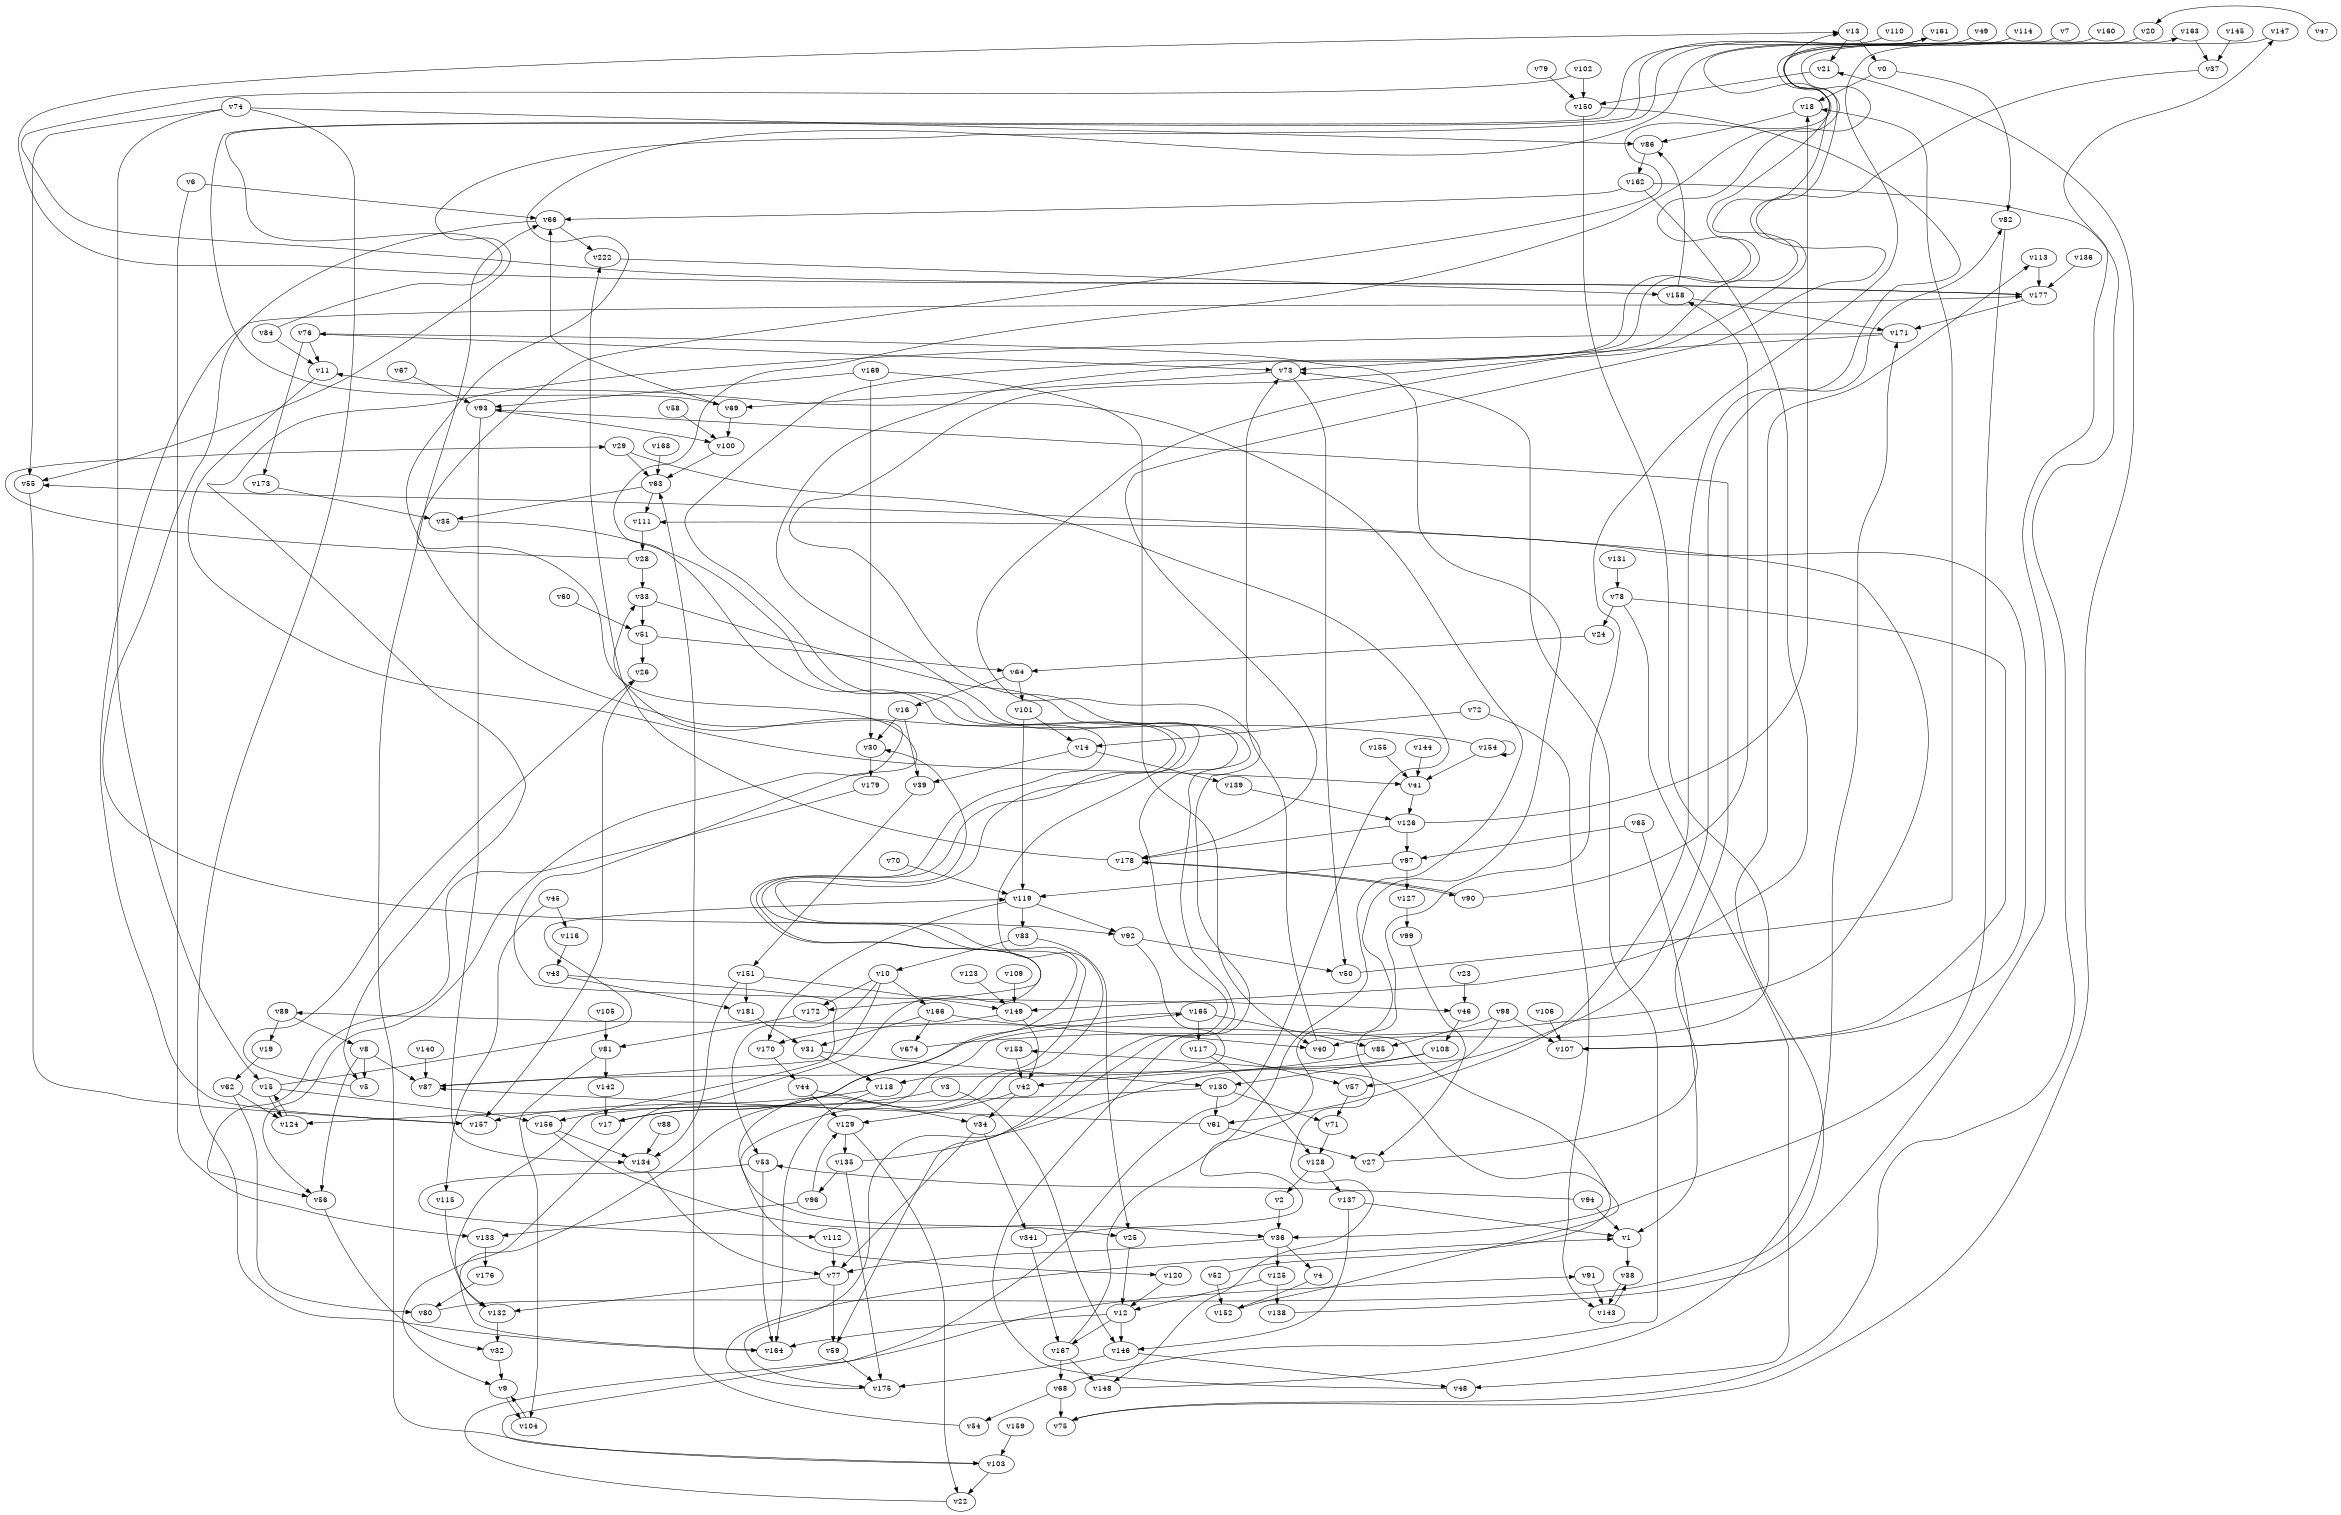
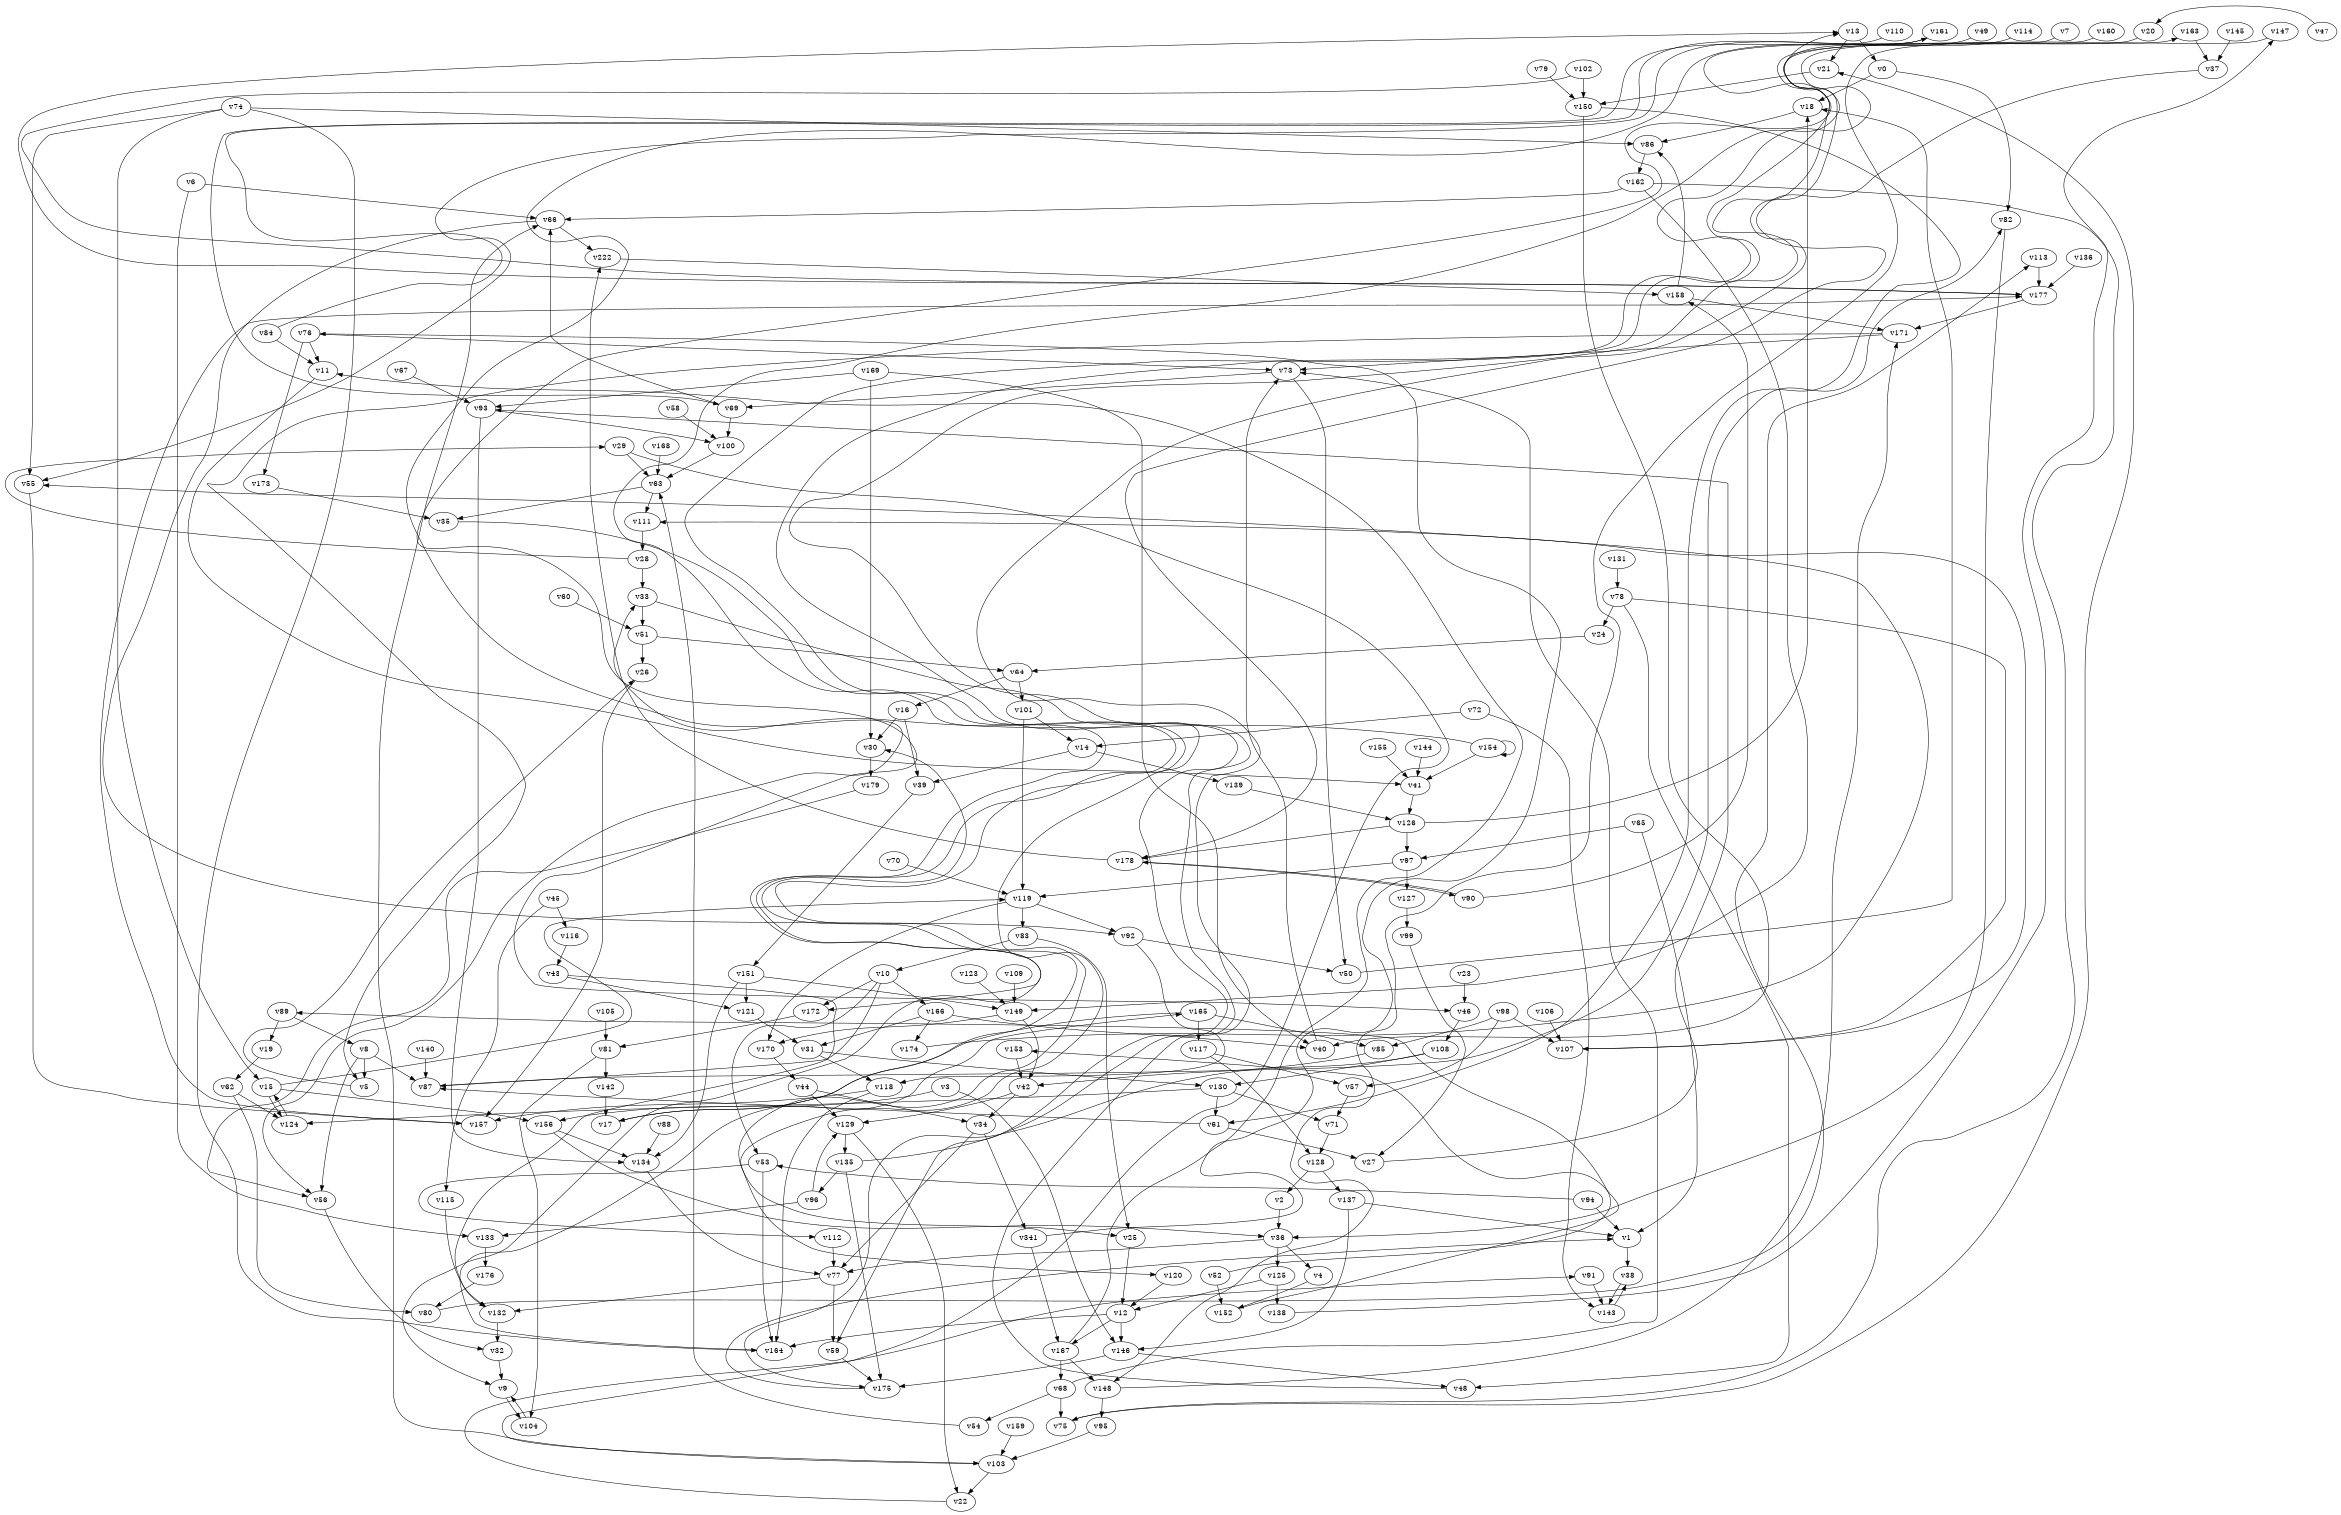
(746, 1012) -> (746, 1012)
(910, 1050) -> (910, 1050)
none -> (1101, 1427)
